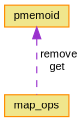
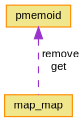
(37, 106) -> (38, 106)
